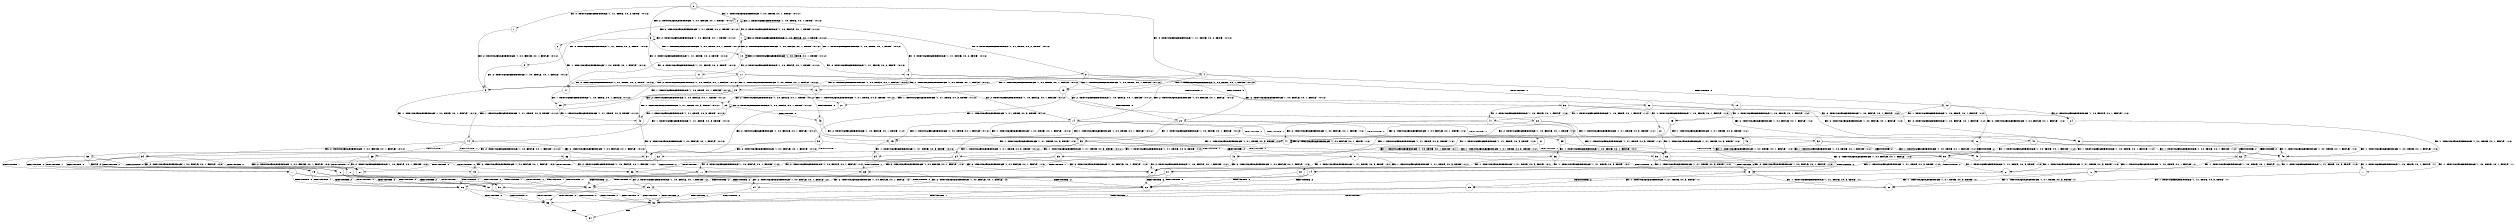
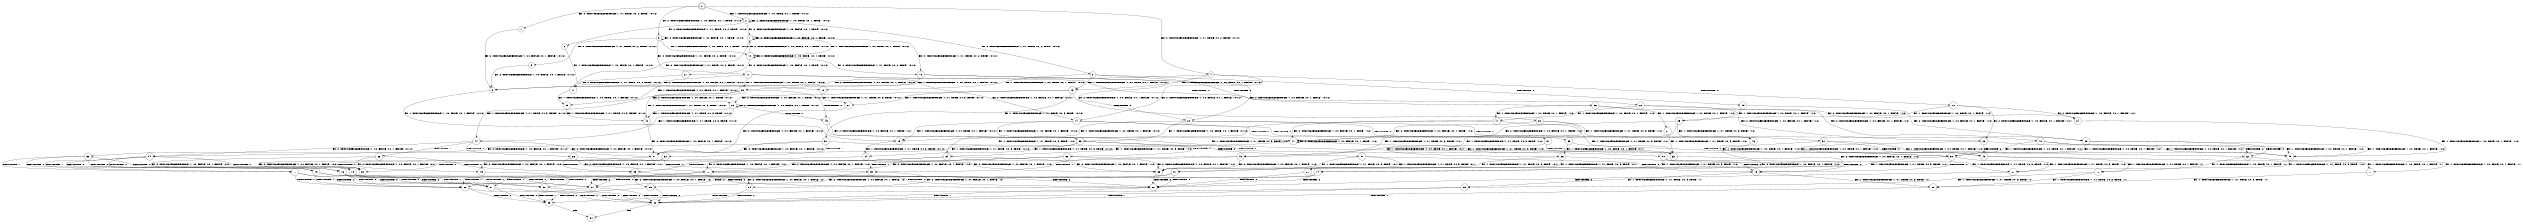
(96, 164) -> (99, 164)
(721, 180) -> (720, 180)
